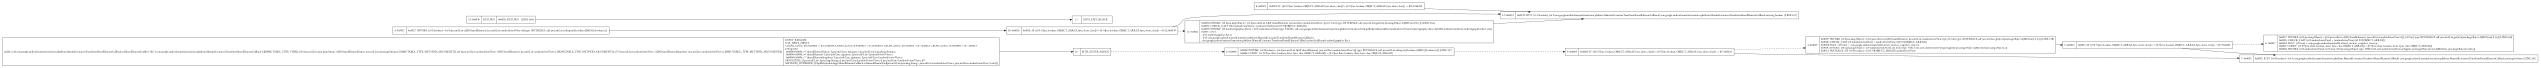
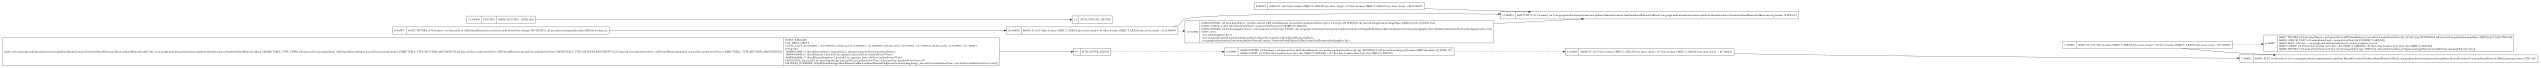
(1096, 20) -> (1096, 20)
(1931, 45) -> none
